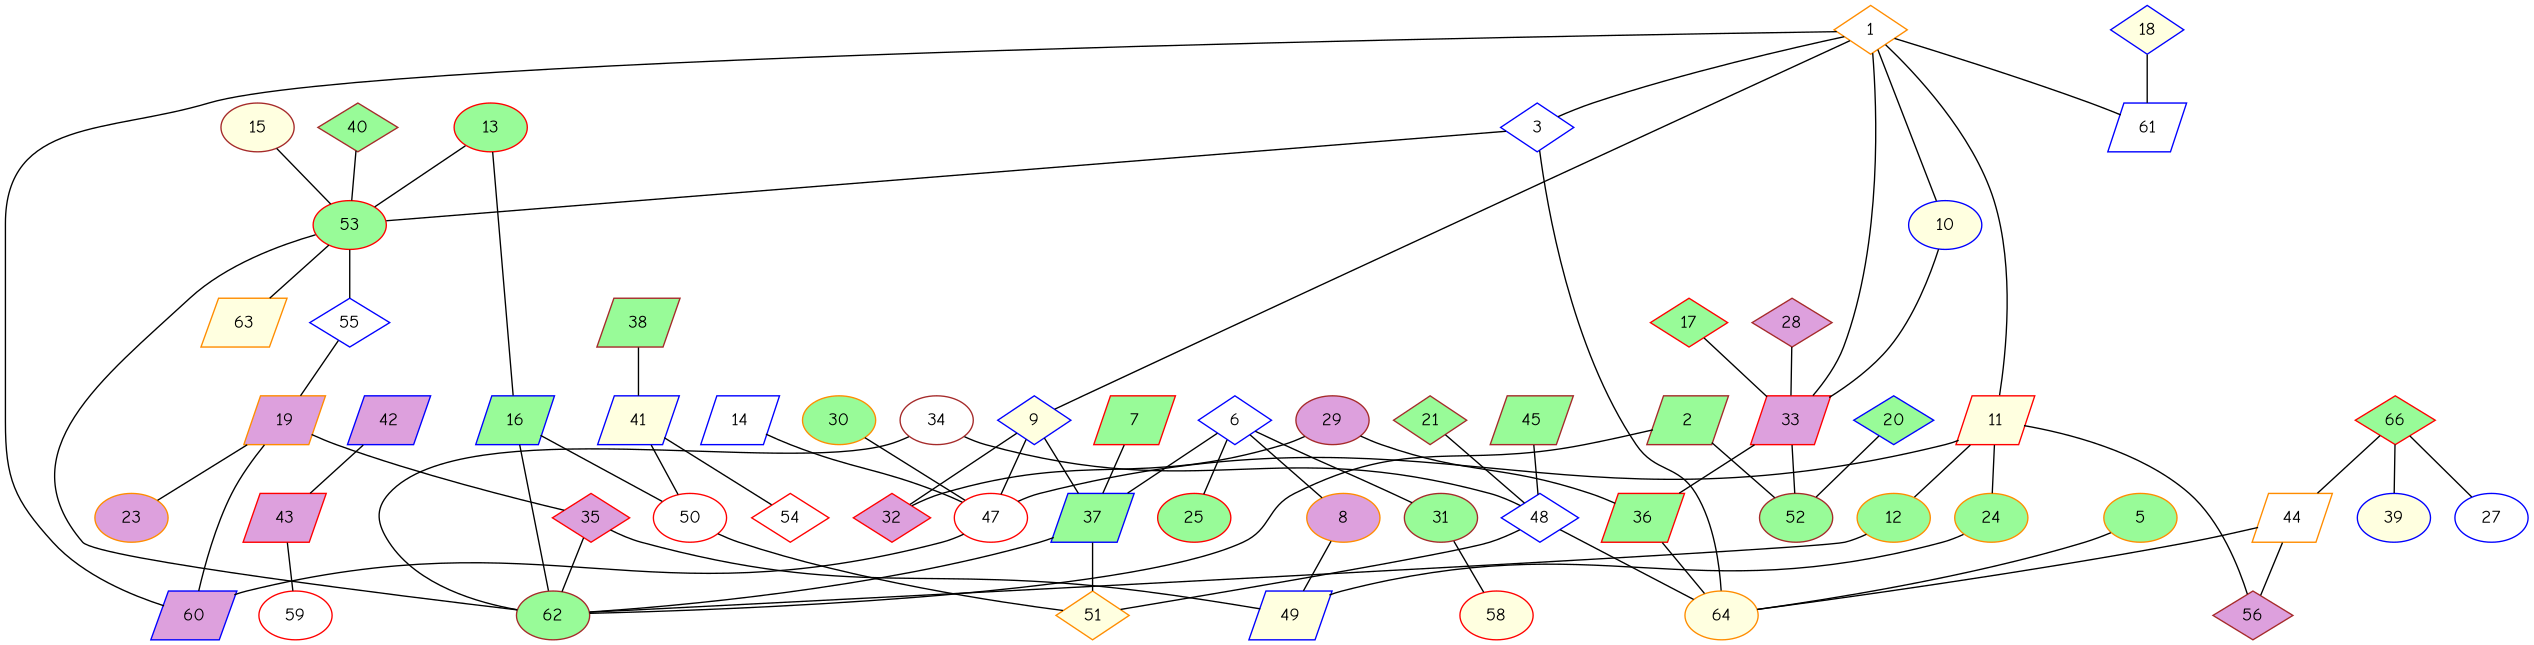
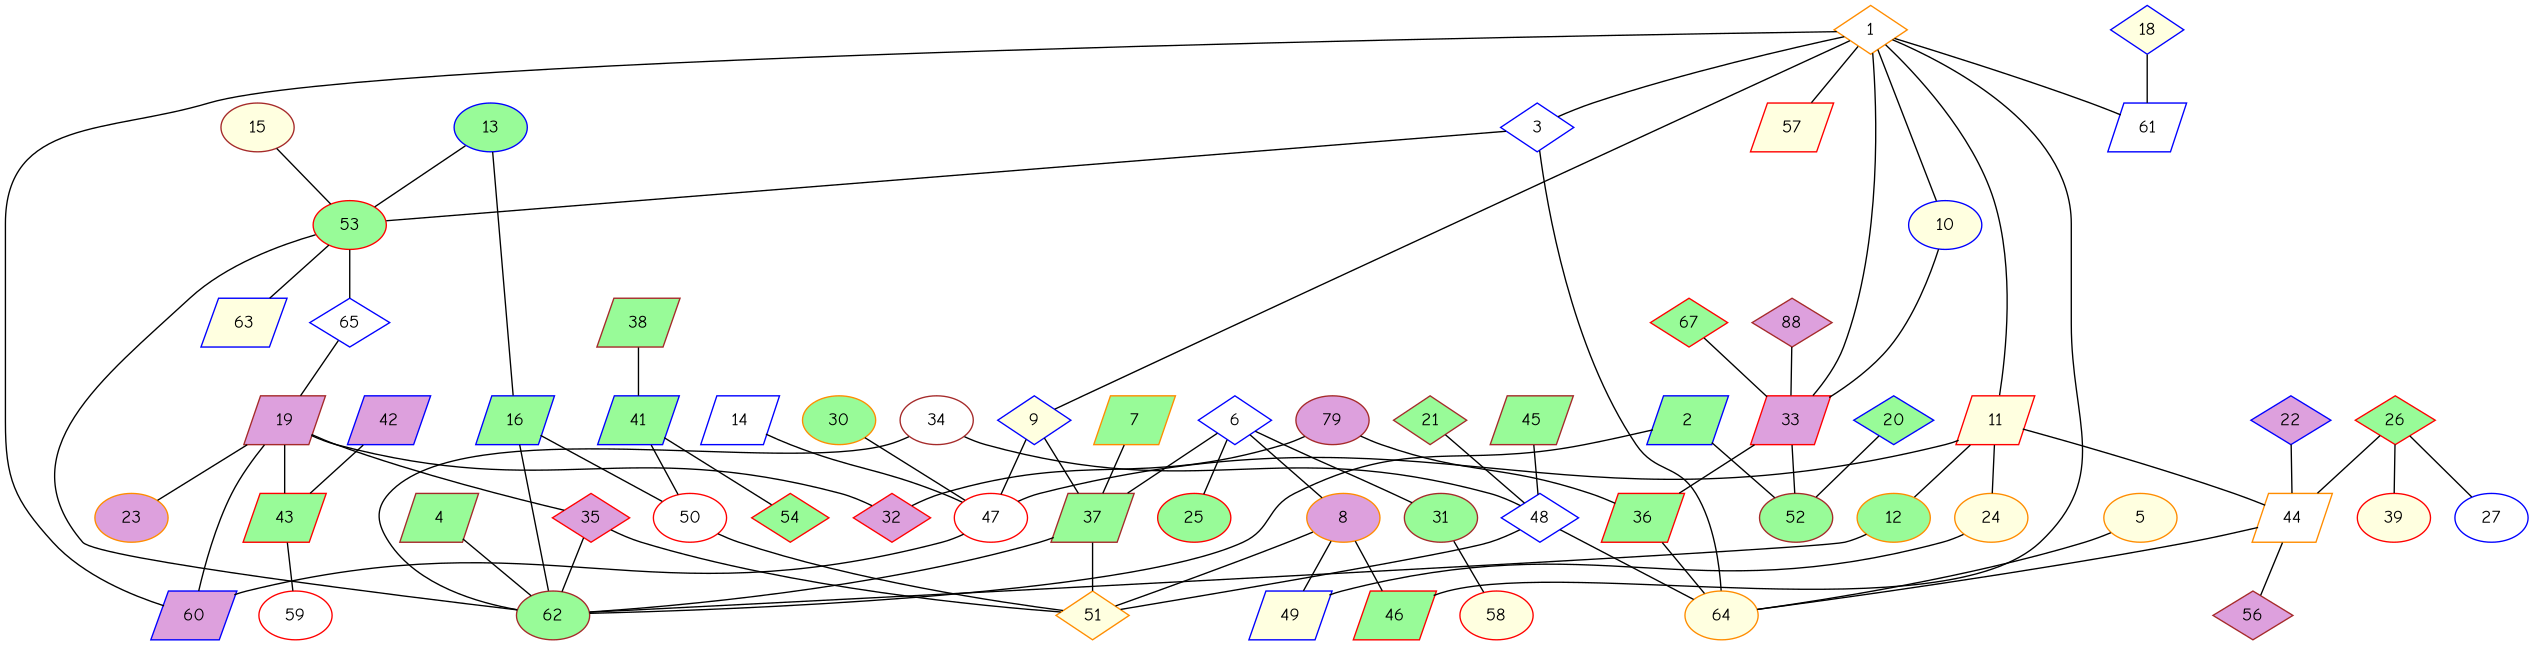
(358, 127) -> none
(491, 127) -> (491, 127)
none -> (1792, 127)
(244, 323) -> (244, 323)
(350, 323) -> (350, 323)
(1689, 323) -> (1689, 323)
(1792, 323) -> (1792, 323)
(285, 420) -> (285, 420)
(638, 420) -> (638, 420)
(1135, 420) -> (1135, 420)
(1333, 420) -> (1333, 420)
(1688, 420) -> (1688, 420)
none -> (2291, 420)
(2395, 420) -> (2395, 420)
none -> (285, 469)
(963, 469) -> (578, 469)
(2164, 475) -> (2145, 464)
(285, 518) -> (285, 518)
none -> (439, 518)
(790, 518) -> (790, 518)
(1093, 518) -> (1093, 518)
(1991, 518) -> (1991, 518)
(2140, 518) -> (2140, 518)
(2394, 518) -> (2394, 518)
none -> (1215, 570)
(933, 579) -> (799, 579)
none -> (1395, 615)
